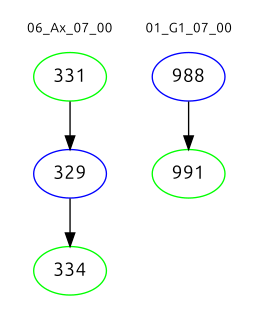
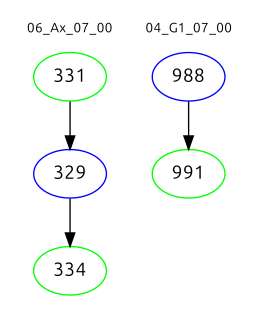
(189, 29) -> (189, 29)
